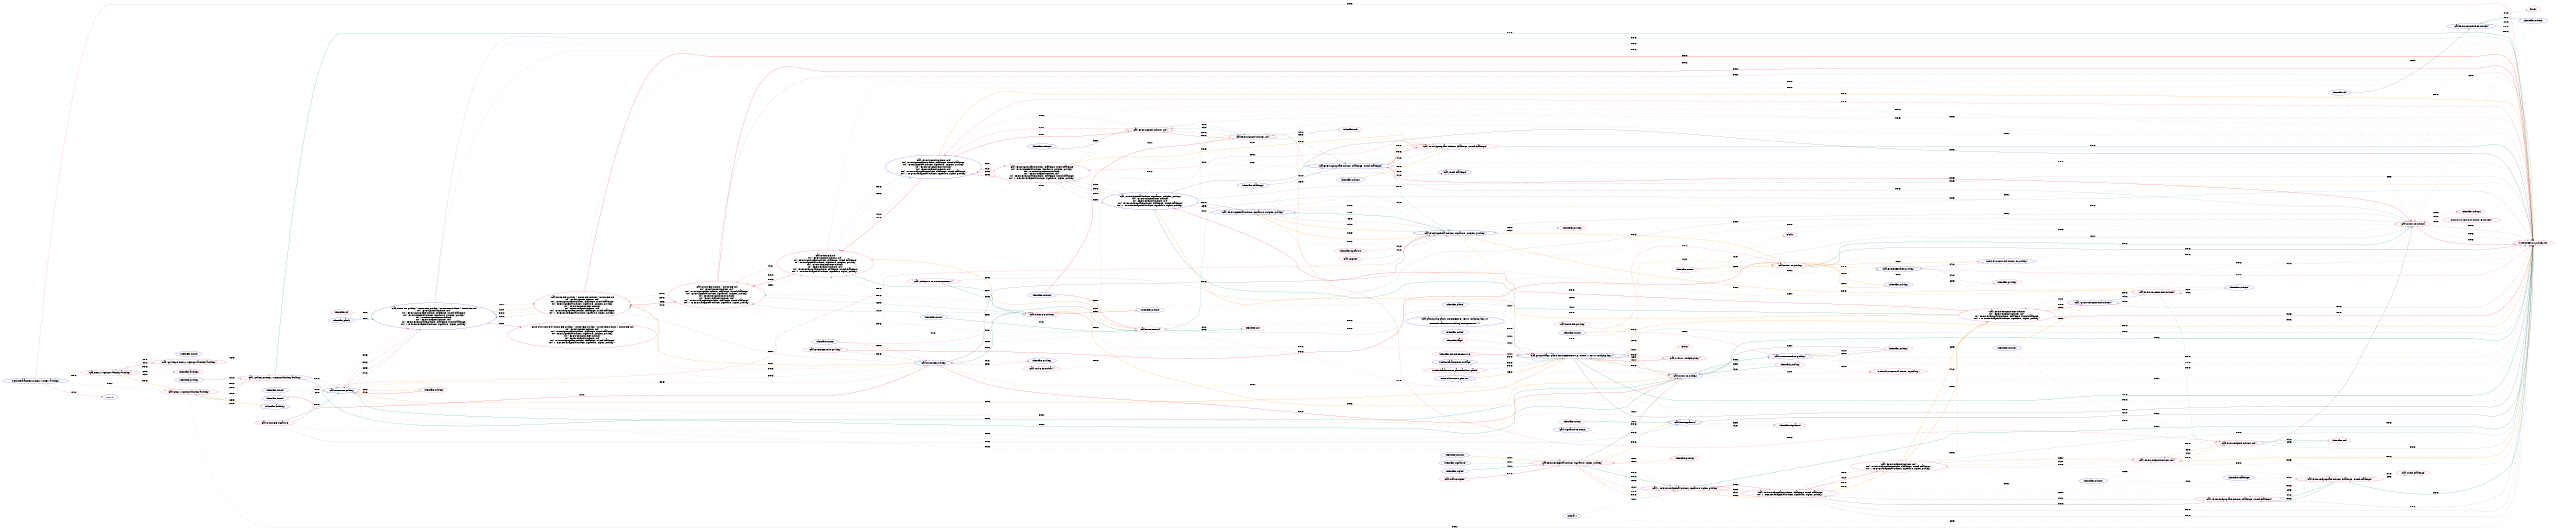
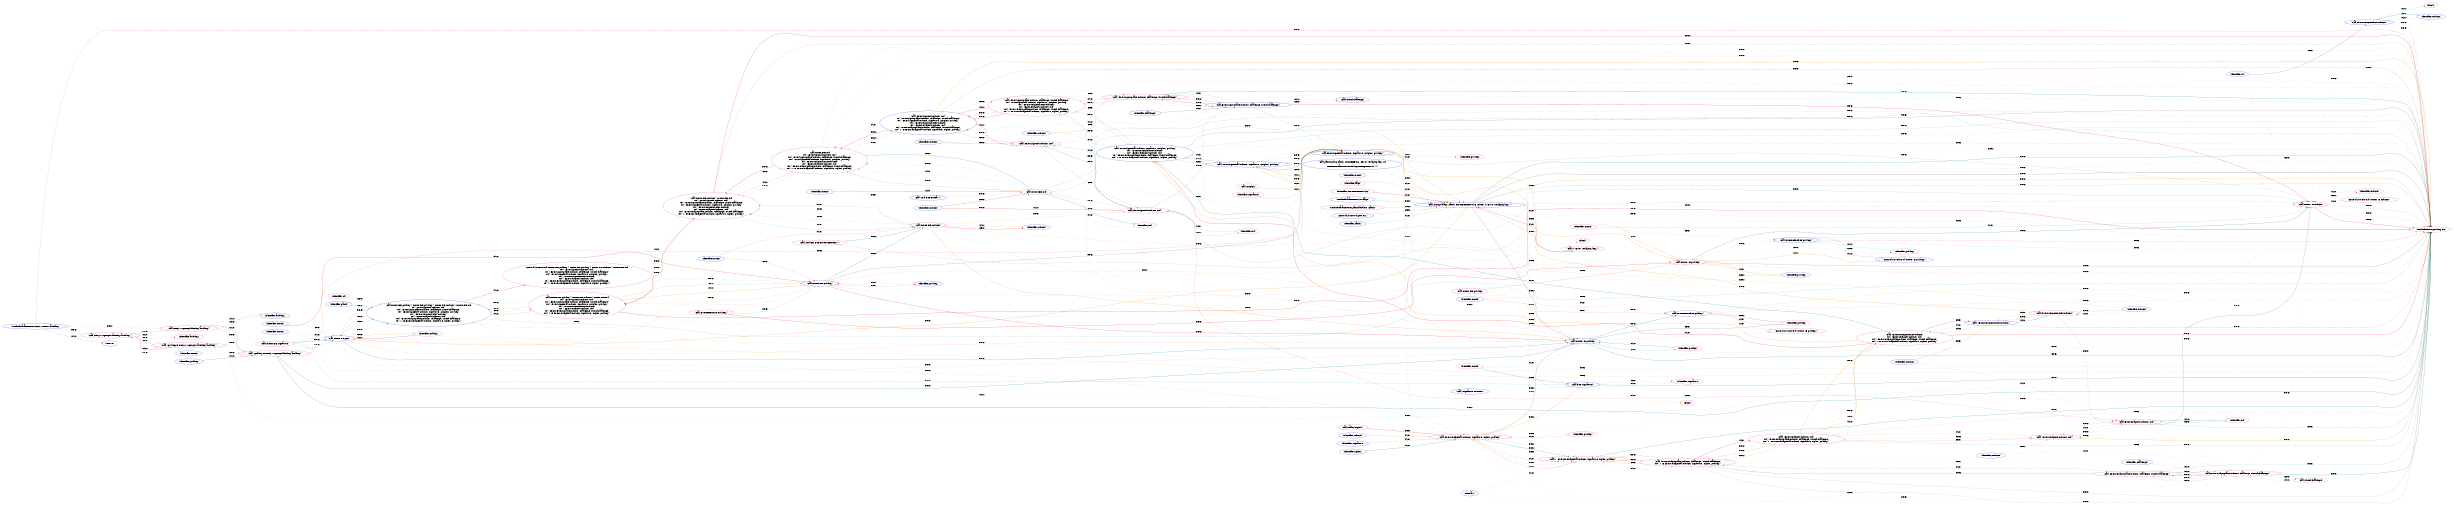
(1253, 137) -> (1145, 210)
(1293, 191) -> (1184, 105)
(2290, 263) -> (2187, 293)
(1042, 369) -> (928, 198)
(342, 390) -> (339, 338)
